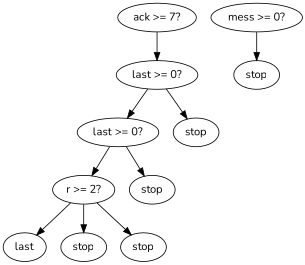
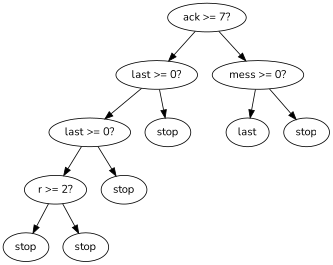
none -> (230, 43)
(57, 216) -> (254, 100)
